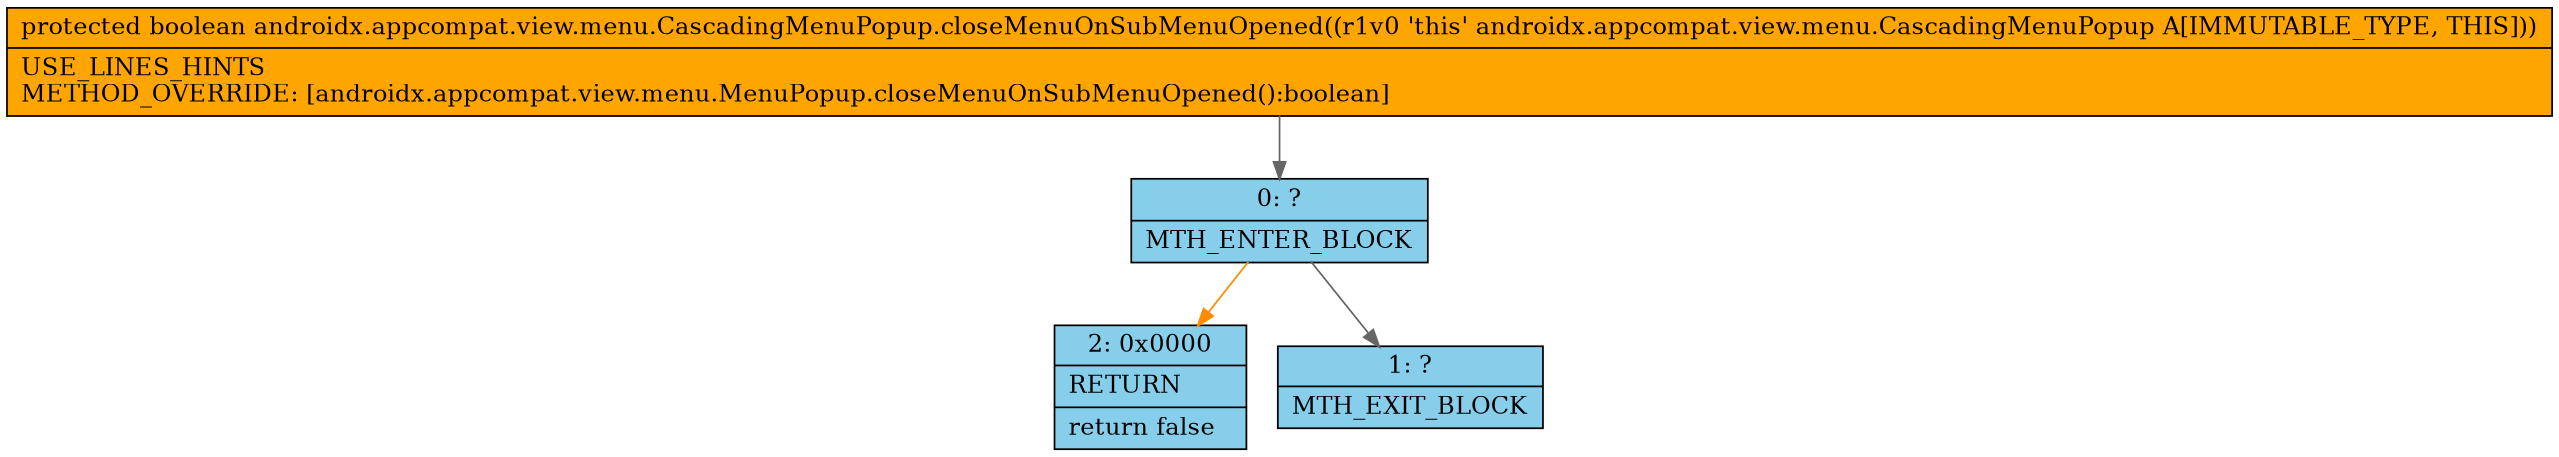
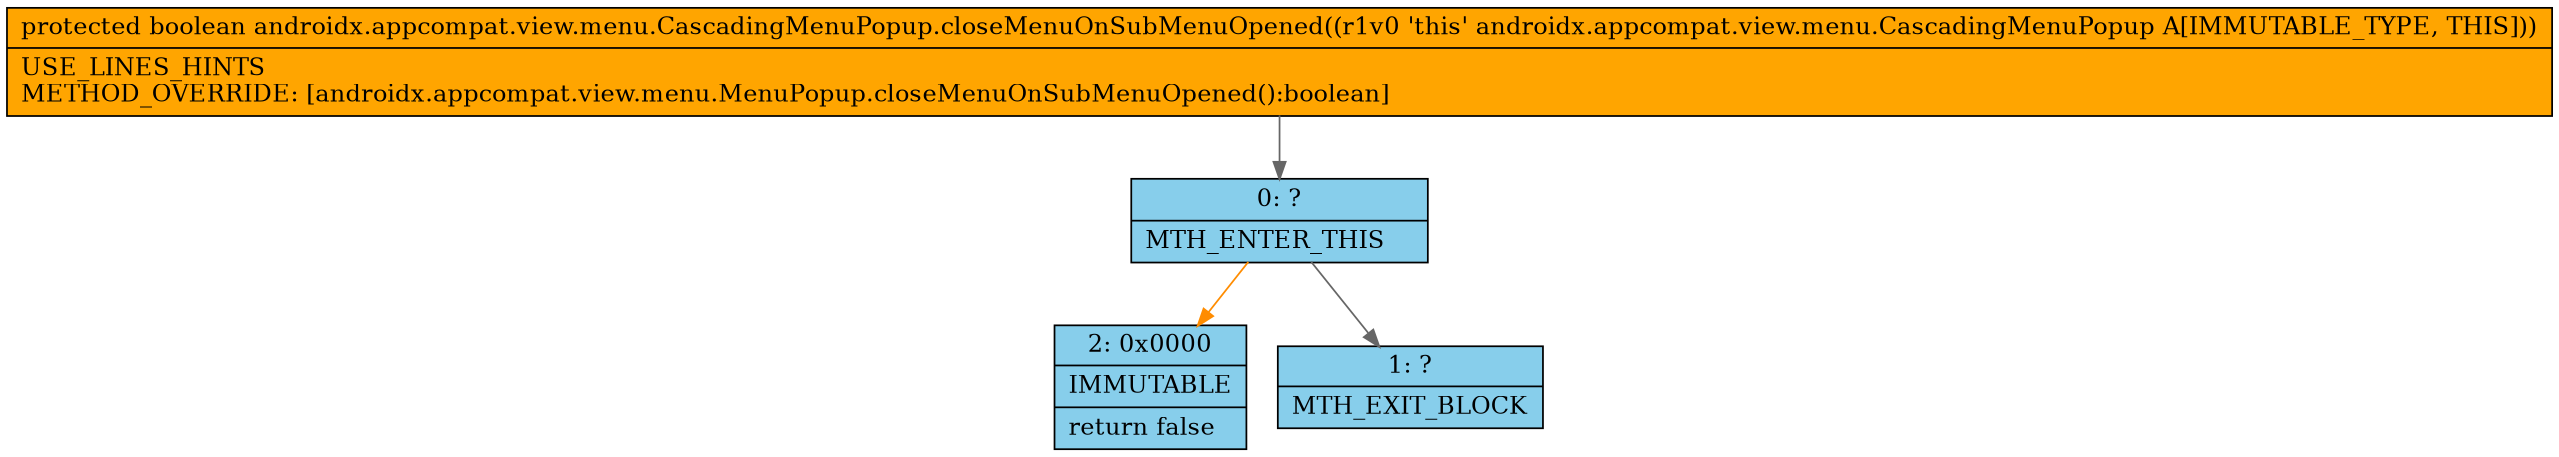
(1280, 241) -> (1266, 241)
(1125, 386) -> (1150, 386)
